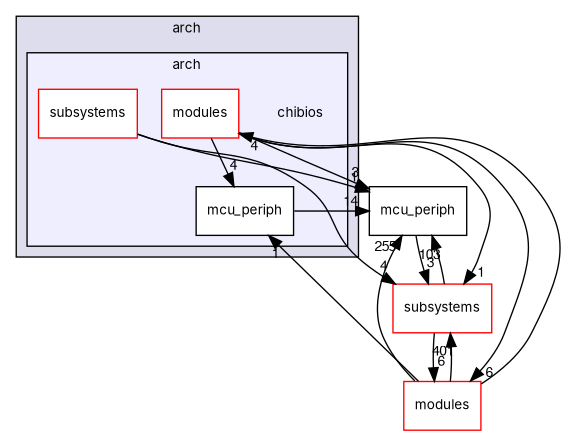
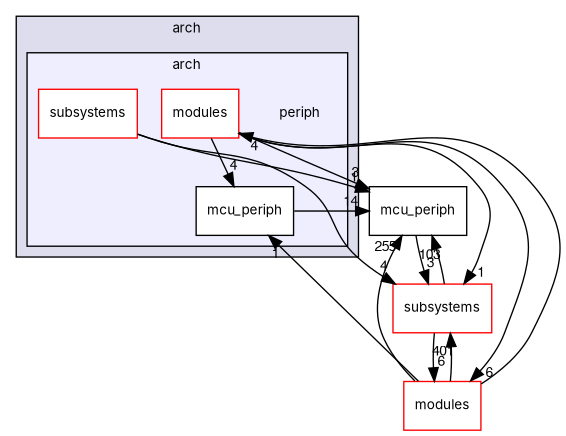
(300, 114) -> (300, 114)
